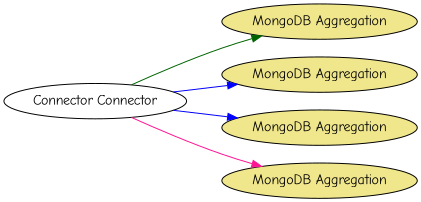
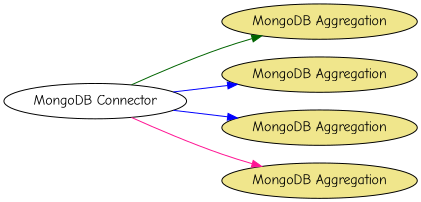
(95, 101) -> (95, 101)
